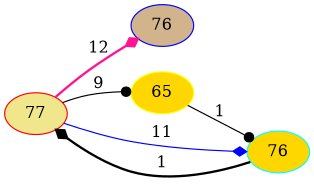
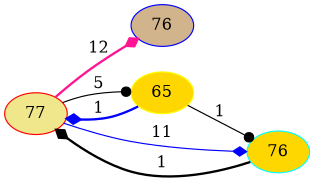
(99, 84) -> (99, 84)
none -> (110, 117)
